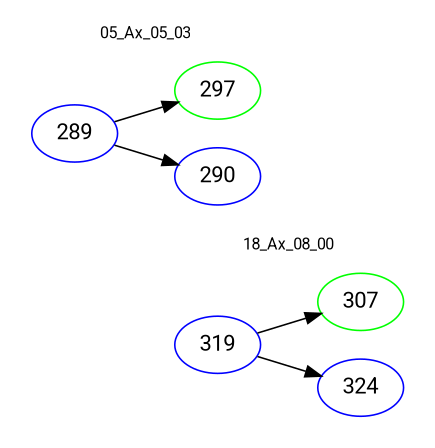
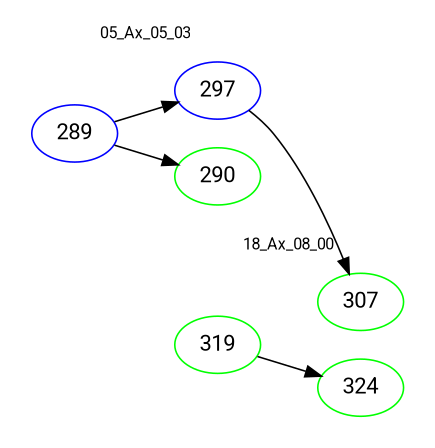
(218, 91) -> (218, 91)
(218, 176) -> (218, 176)
(282, 326) -> (304, 179)
(218, 345) -> (218, 345)
(361, 388) -> (361, 388)
